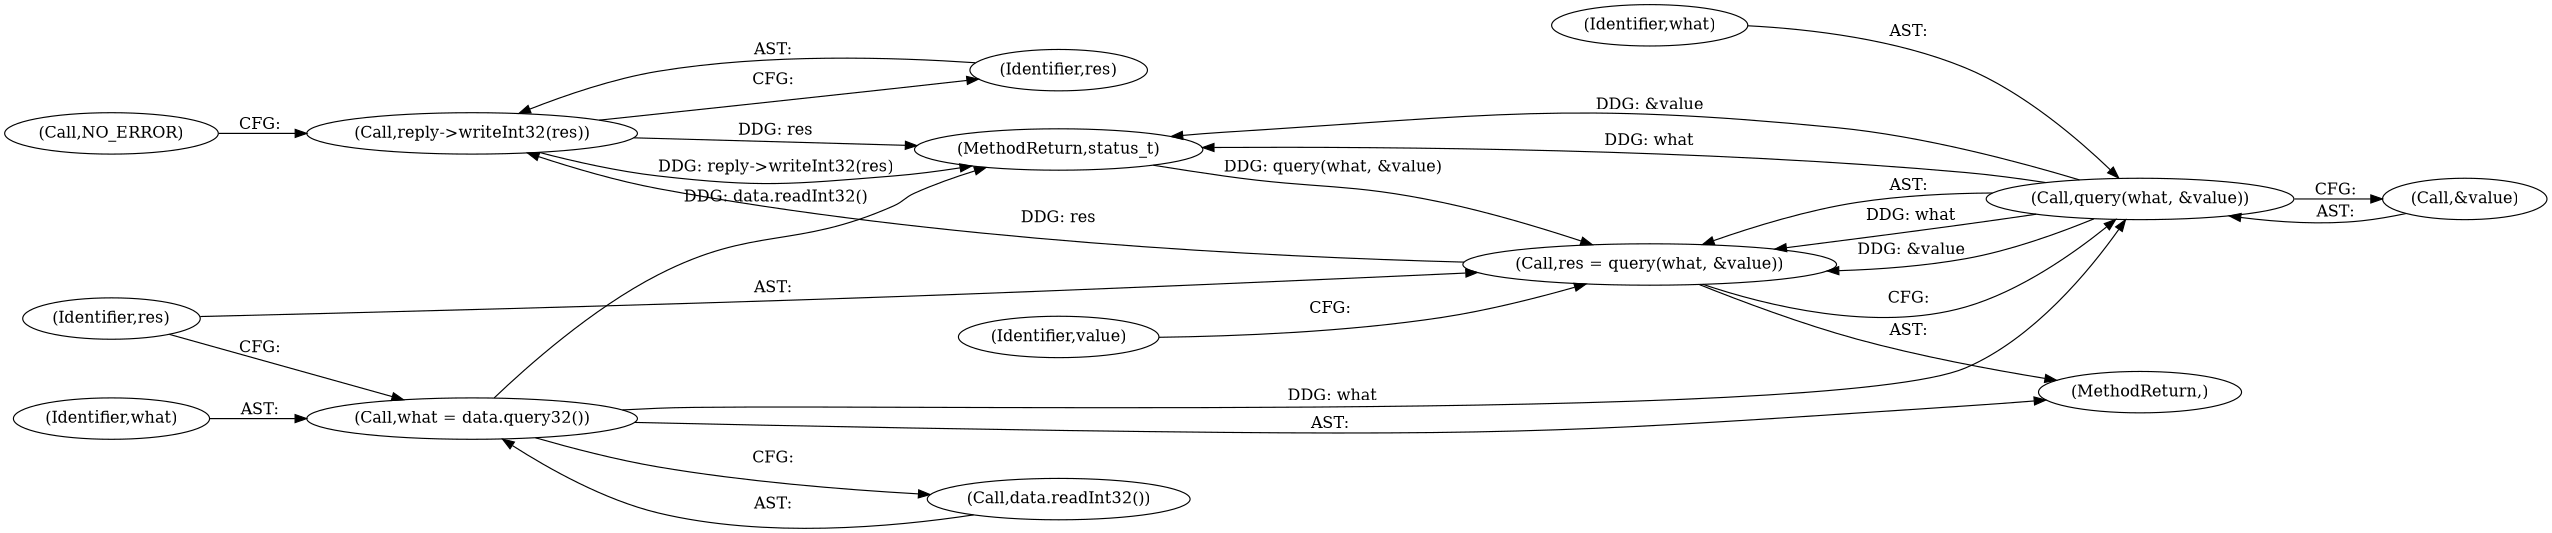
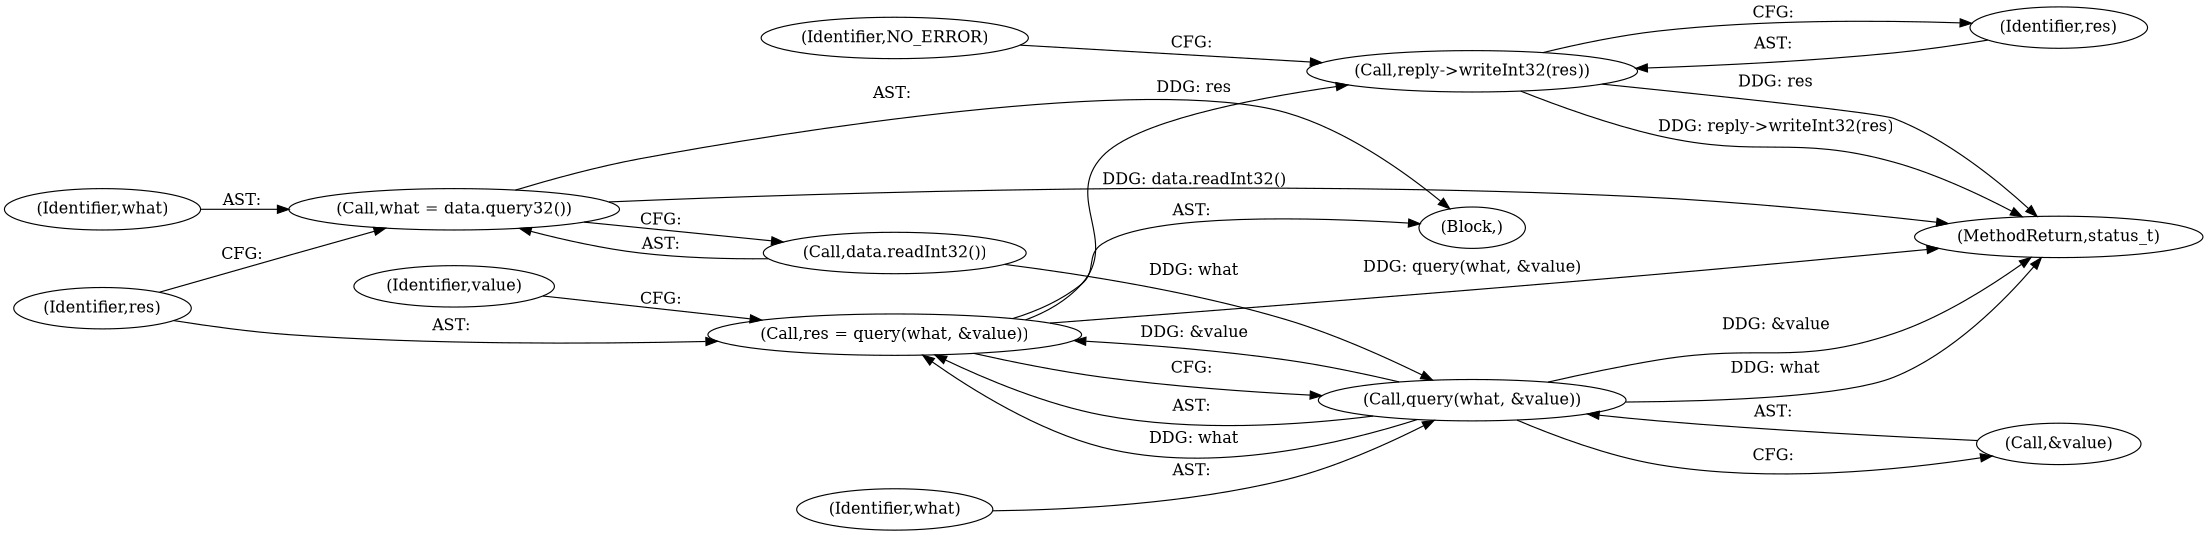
(111, 133) -> (895, 38)
(1370, 190) -> (1489, 288)
(2140, 392) -> (1472, 228)
(1400, 406) -> (1218, 302)
